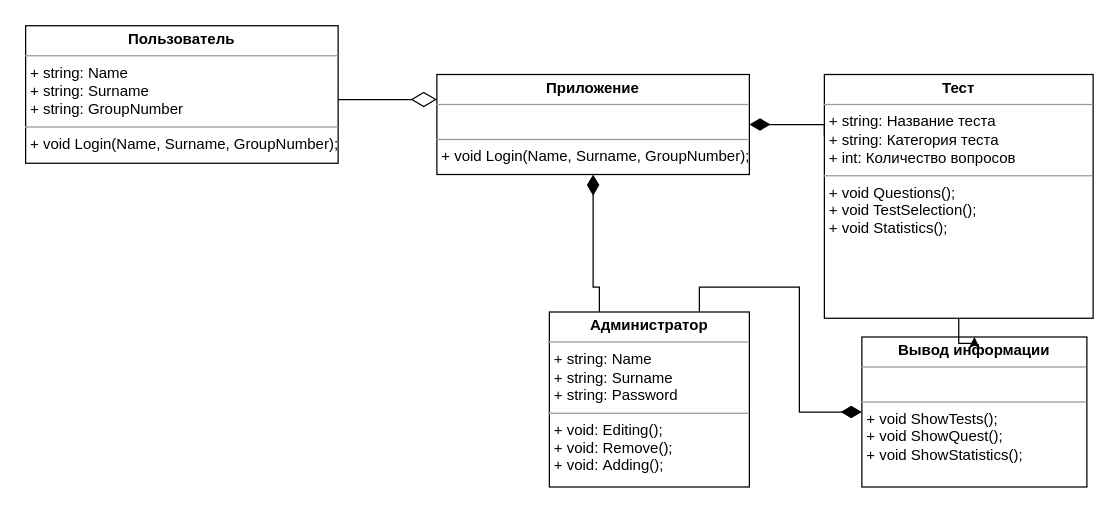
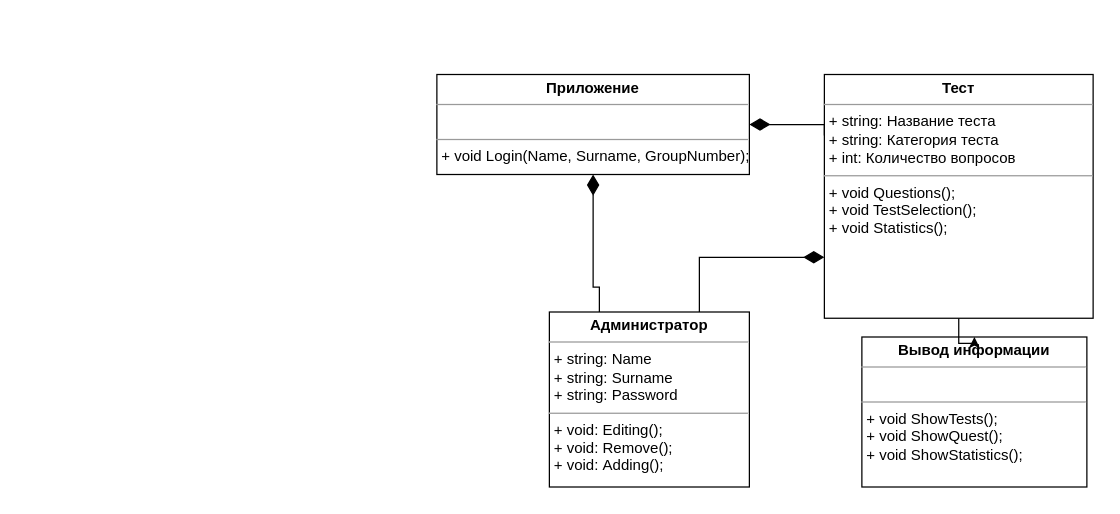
(182, 94) -> none
(374, 99) -> none
(799, 319) -> (736, 257)
